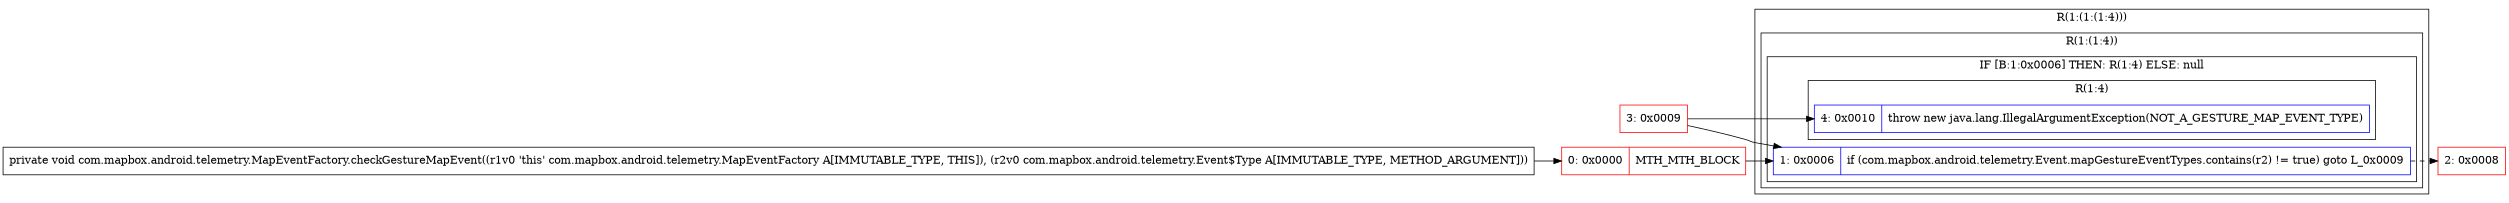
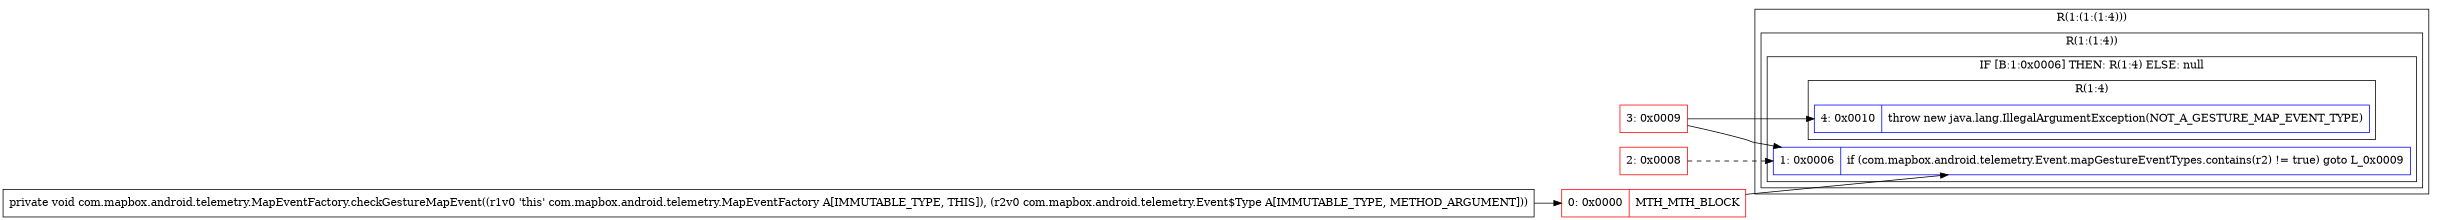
(2420, 161) -> (1727, 161)
